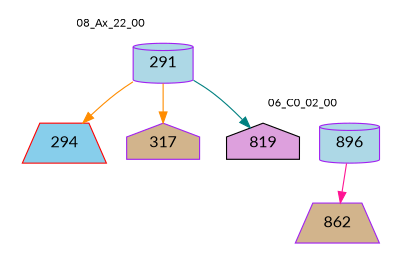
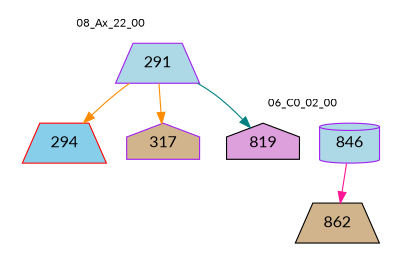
(163, 63) -> (158, 63)
(350, 143) -> (350, 143)
(337, 223) -> (337, 223)
